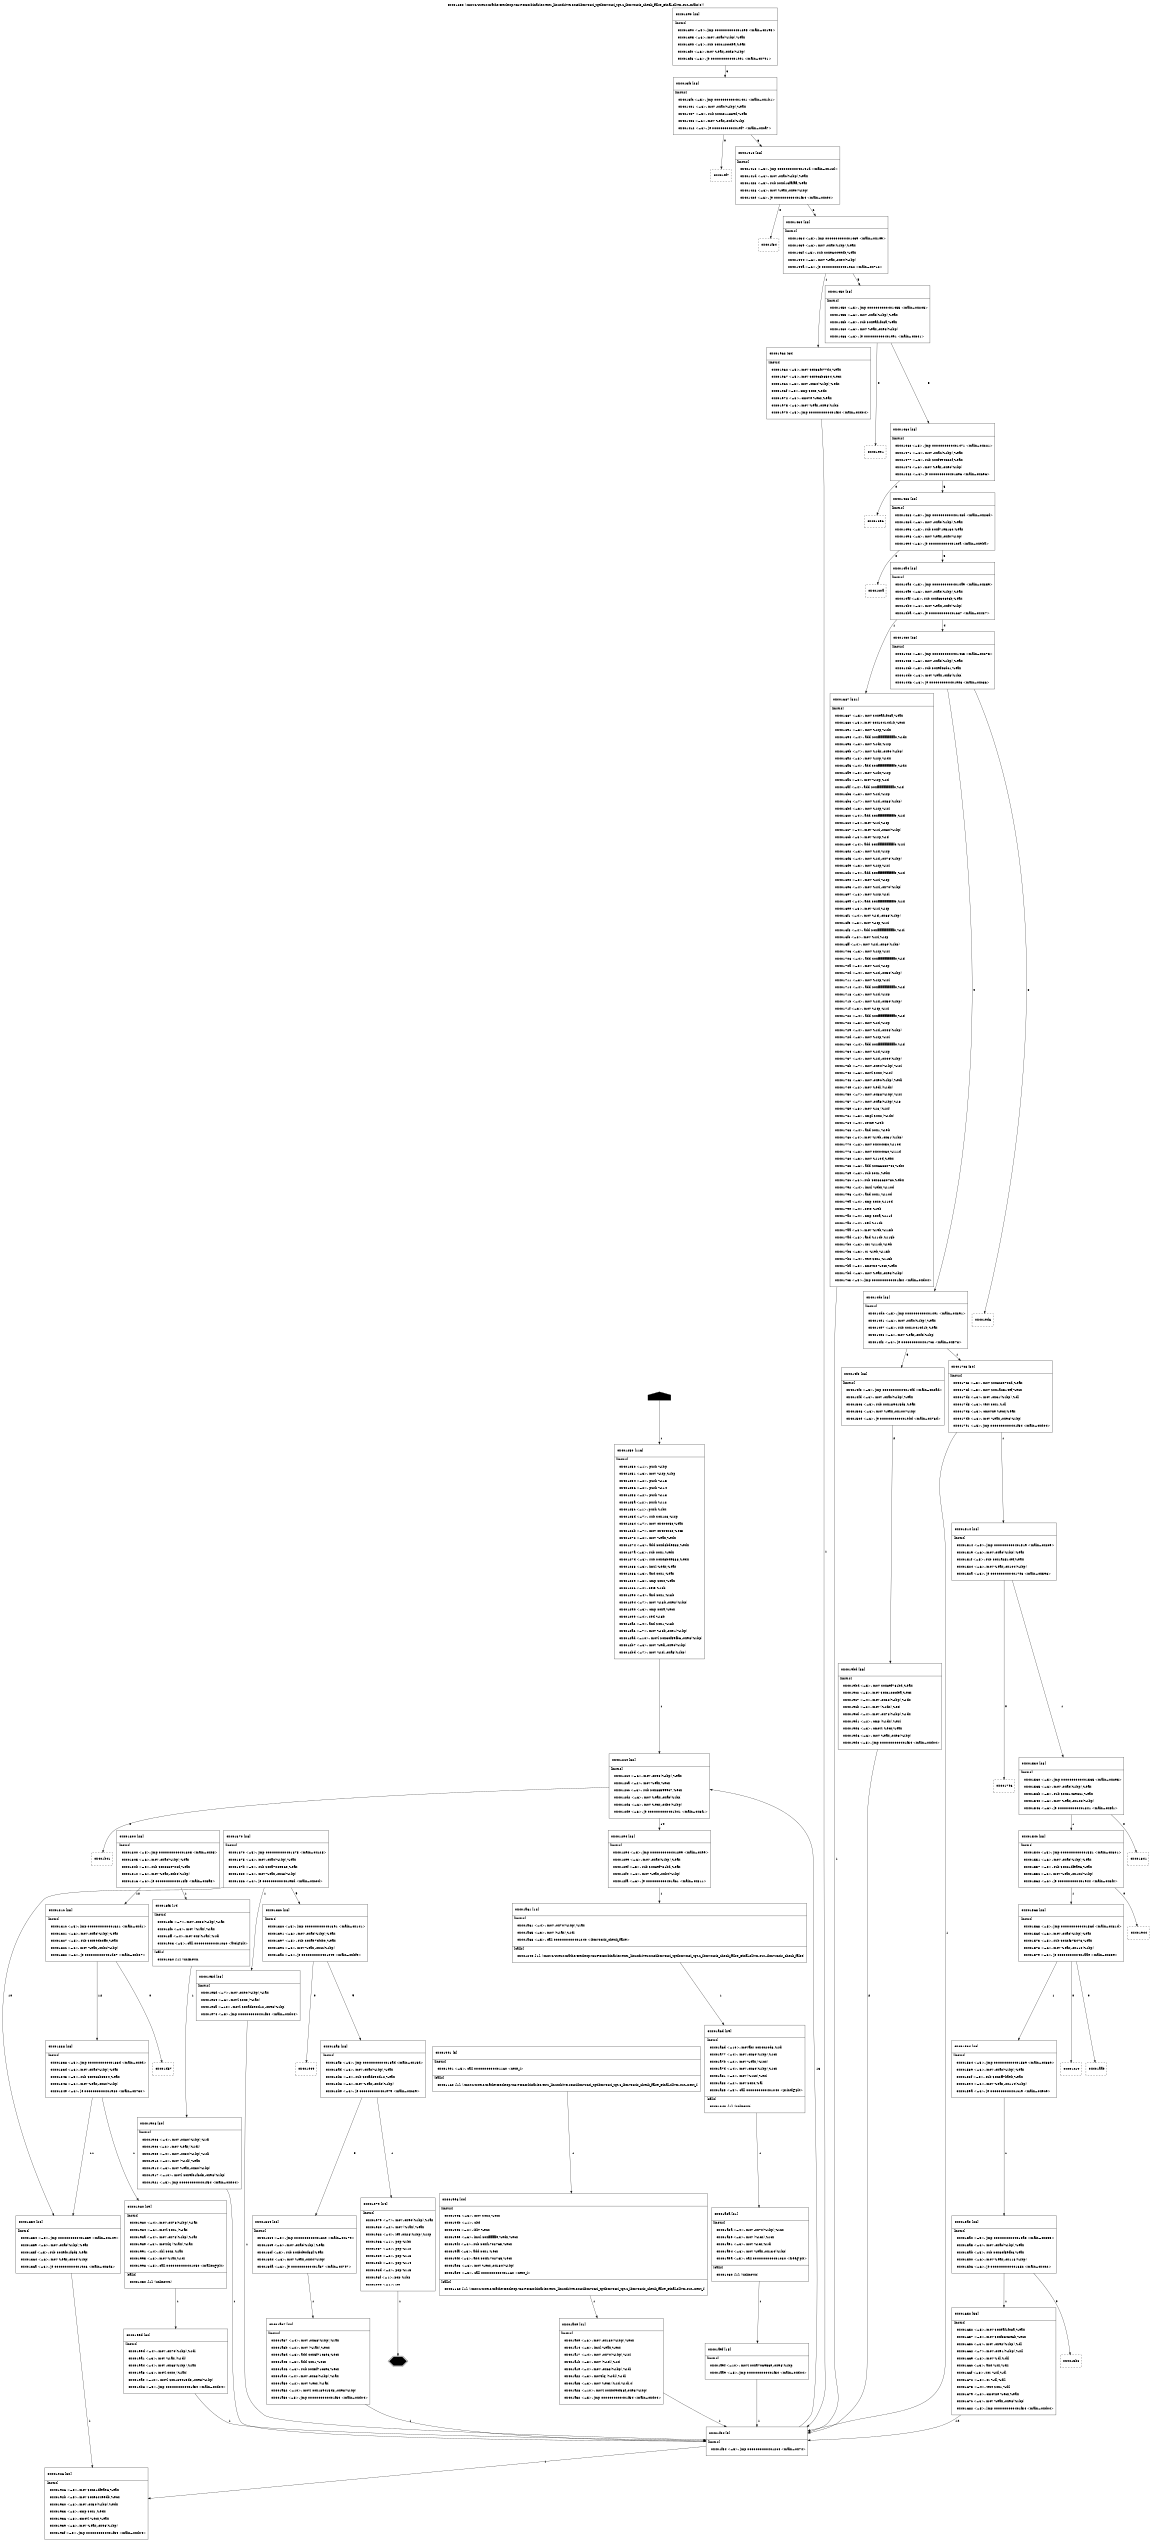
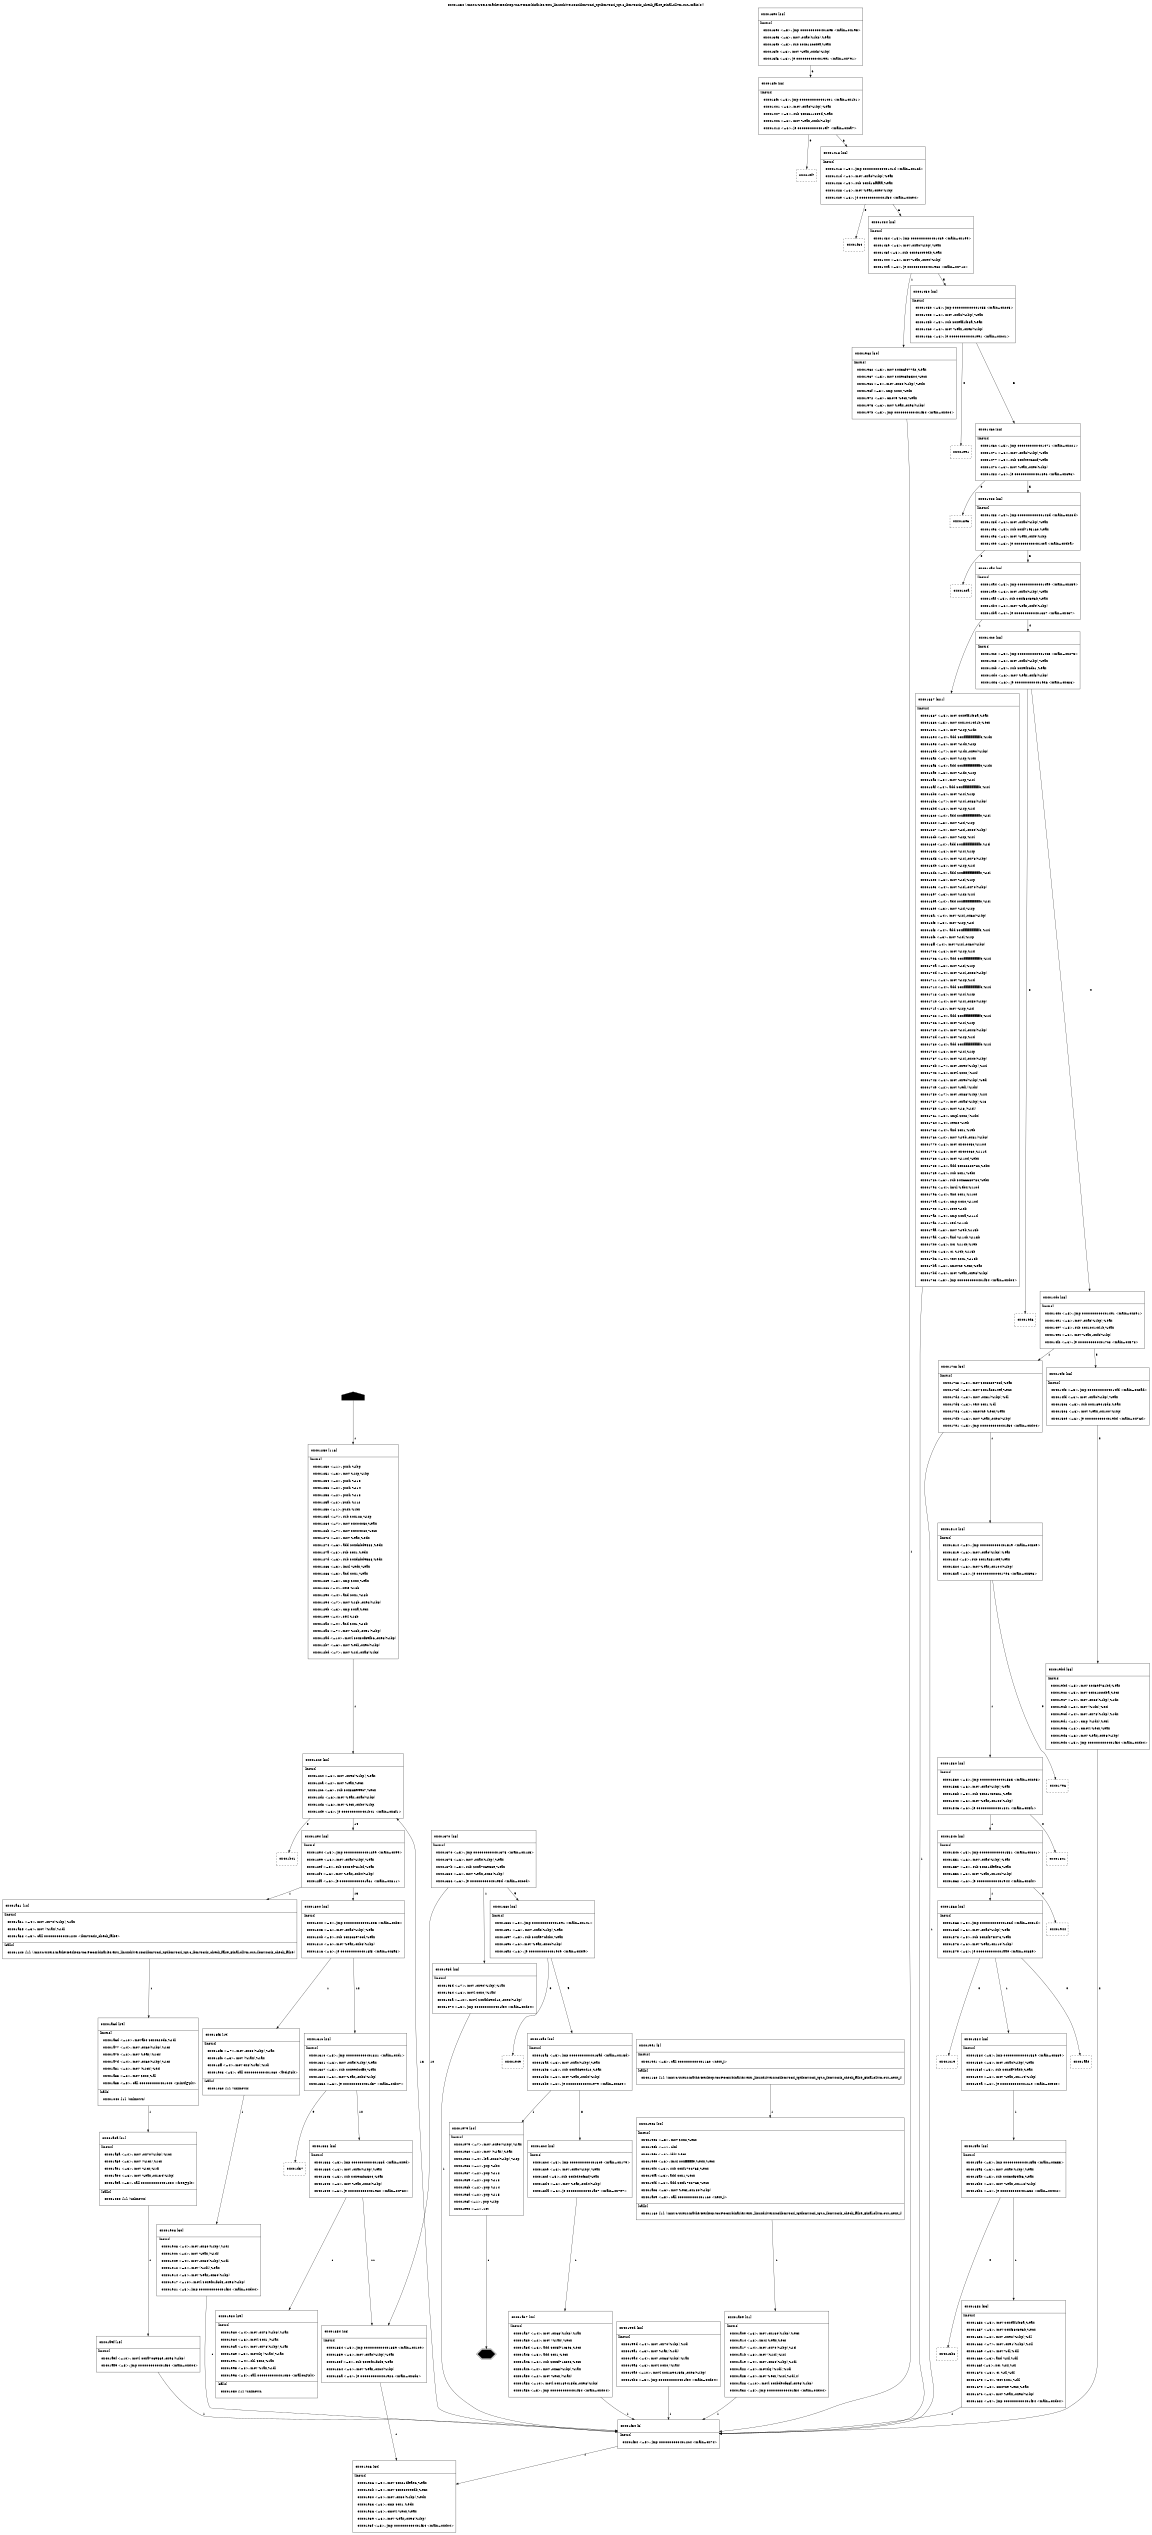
none -> (353, 1893)
(176, 2307) -> none
(957, 2421) -> (952, 2414)
